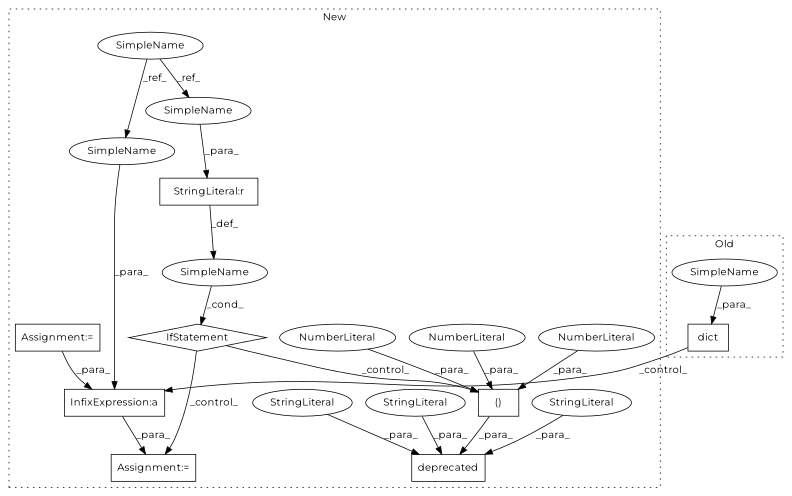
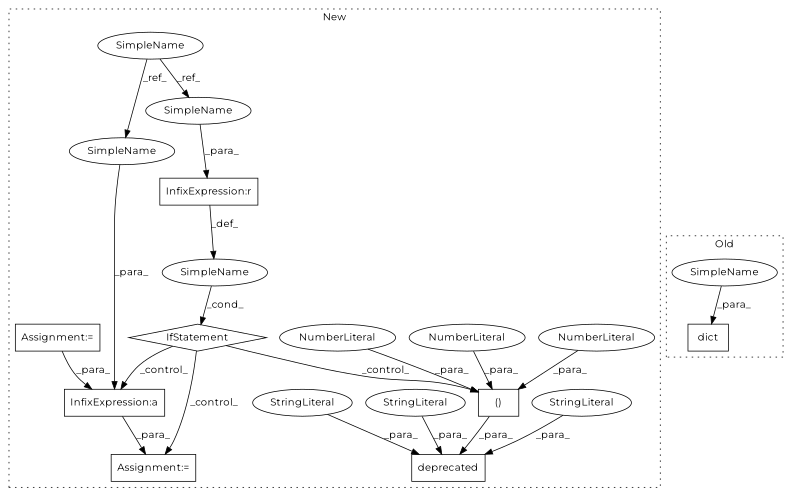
(209, 192) -> (209, 192)
(419, 385) -> (145, 360)
